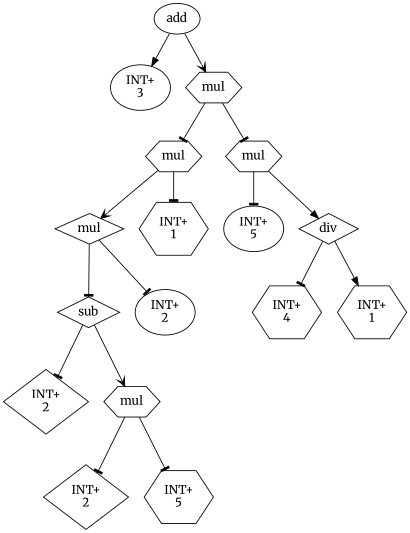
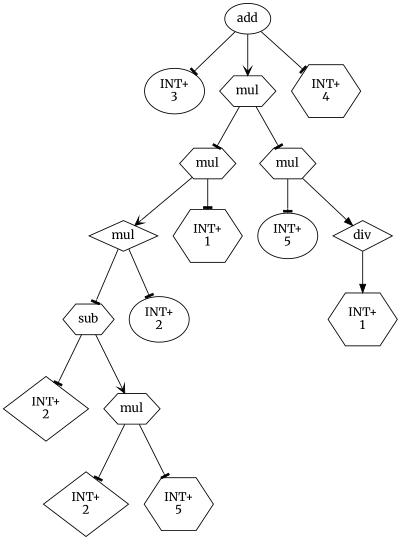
(163, 46) -> (215, 51)
(312, 262) -> (281, 50)
(89, 312) -> (89, 319)
